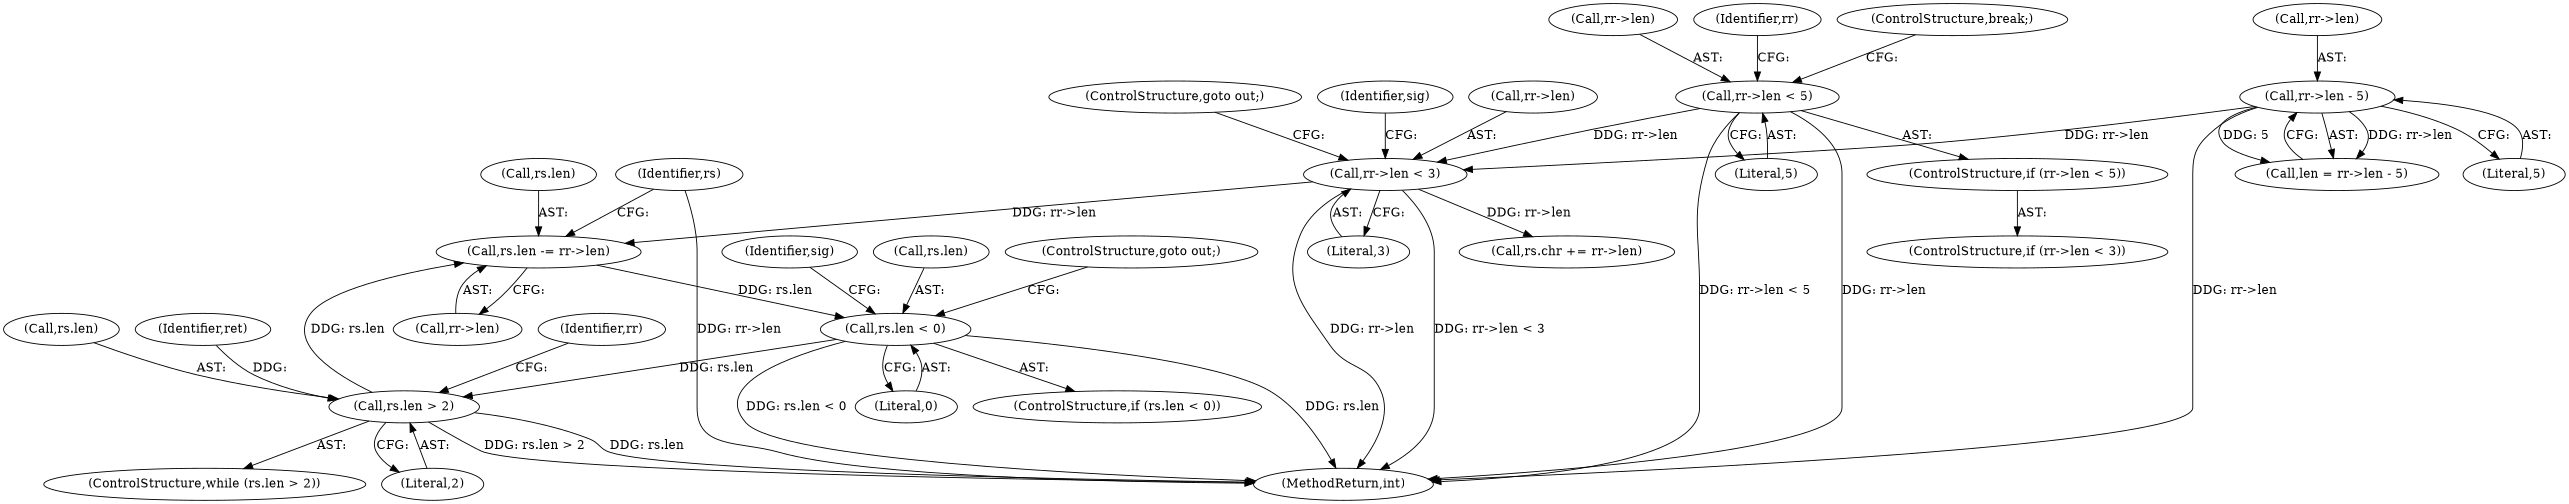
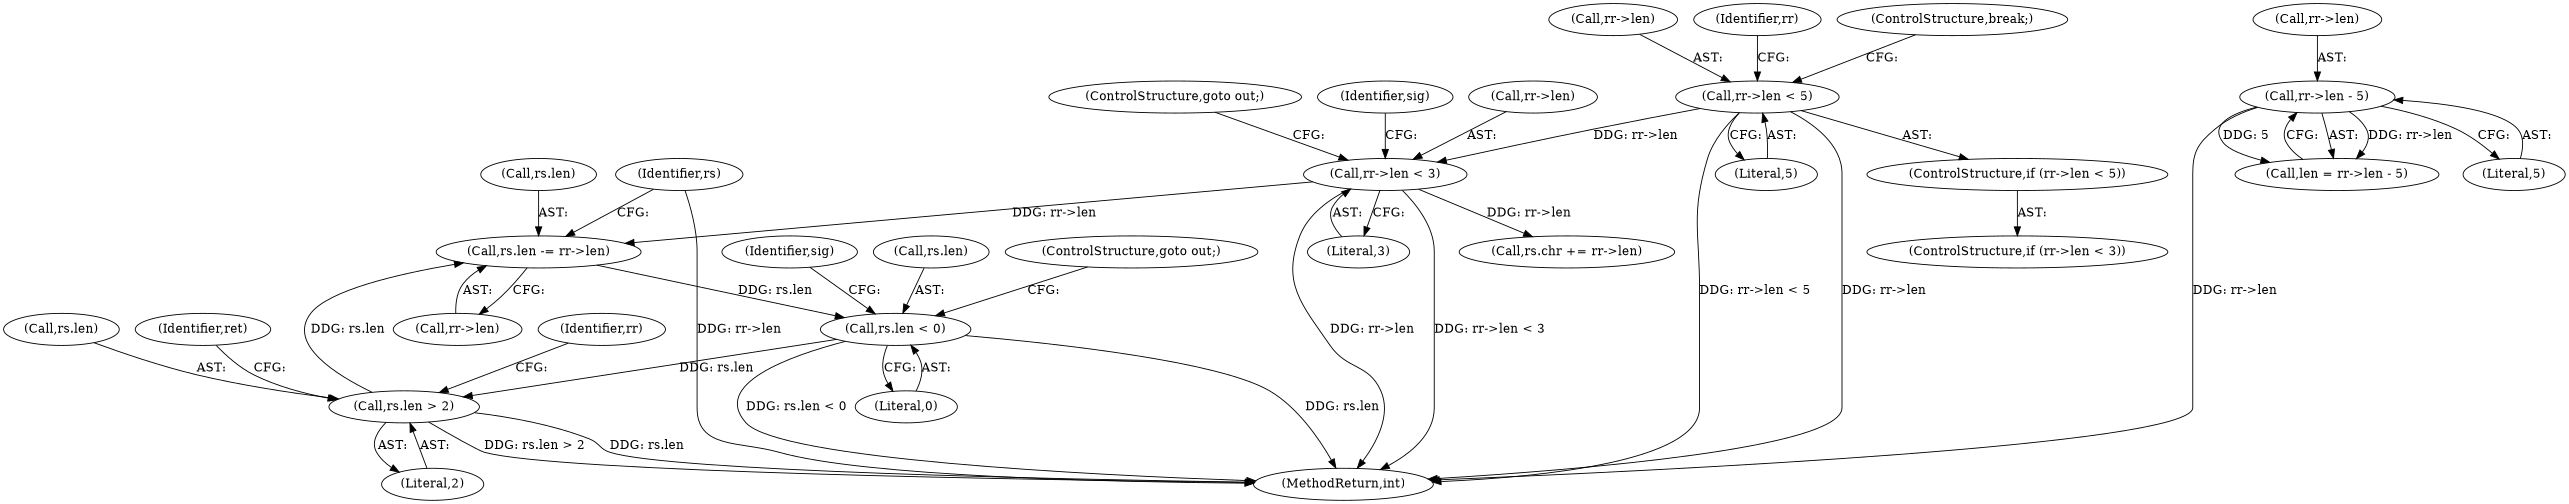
(1864, 148) -> none
(272, 368) -> (272, 368)
(1117, 407) -> none
(395, 446) -> (395, 446)
(205, 484) -> none
